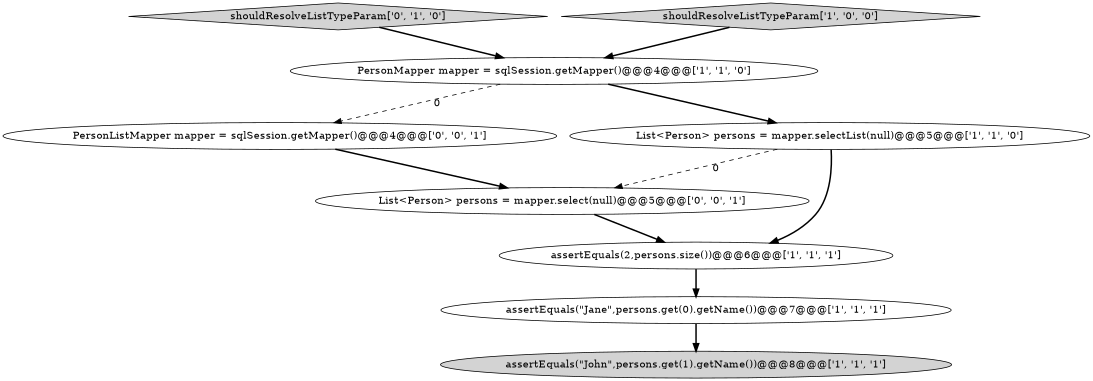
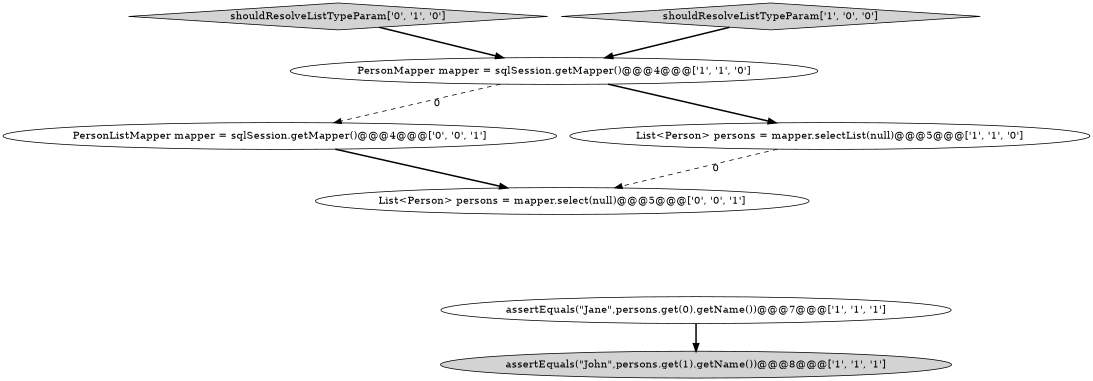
(696, 256) -> none
